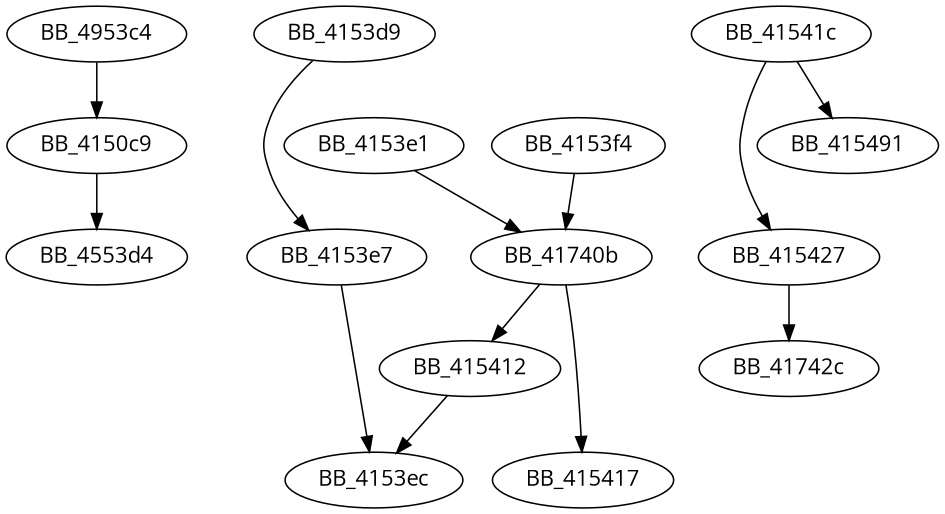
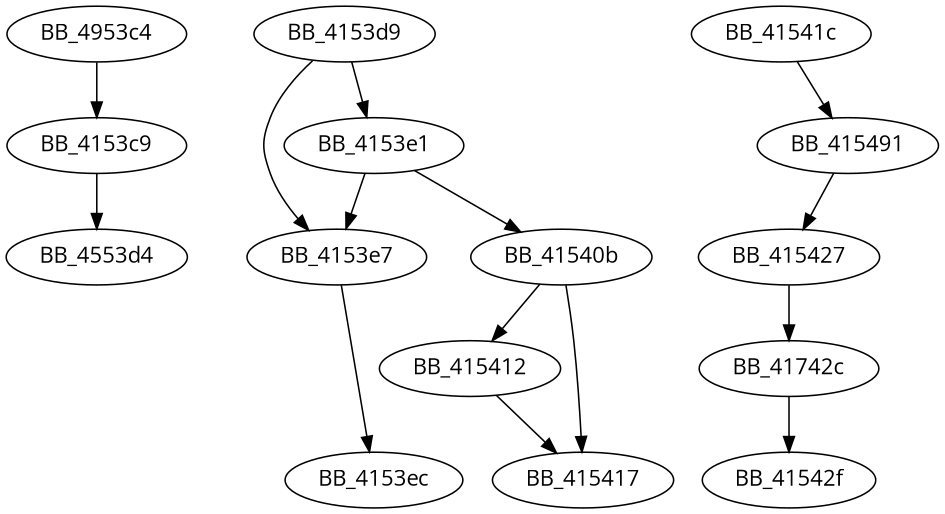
none -> (357, 82)
(740, 139) -> (822, 194)
(97, 146) -> (97, 146)
(578, 146) -> none
none -> (358, 194)
(561, 257) -> (561, 257)
(427, 418) -> (521, 419)
none -> (789, 480)
